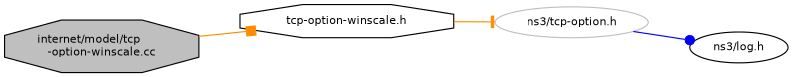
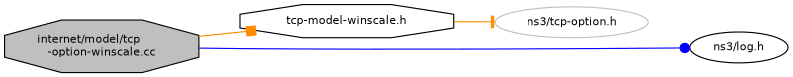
(347, 21) -> (347, 21)
(659, 35) -> (440, 49)
